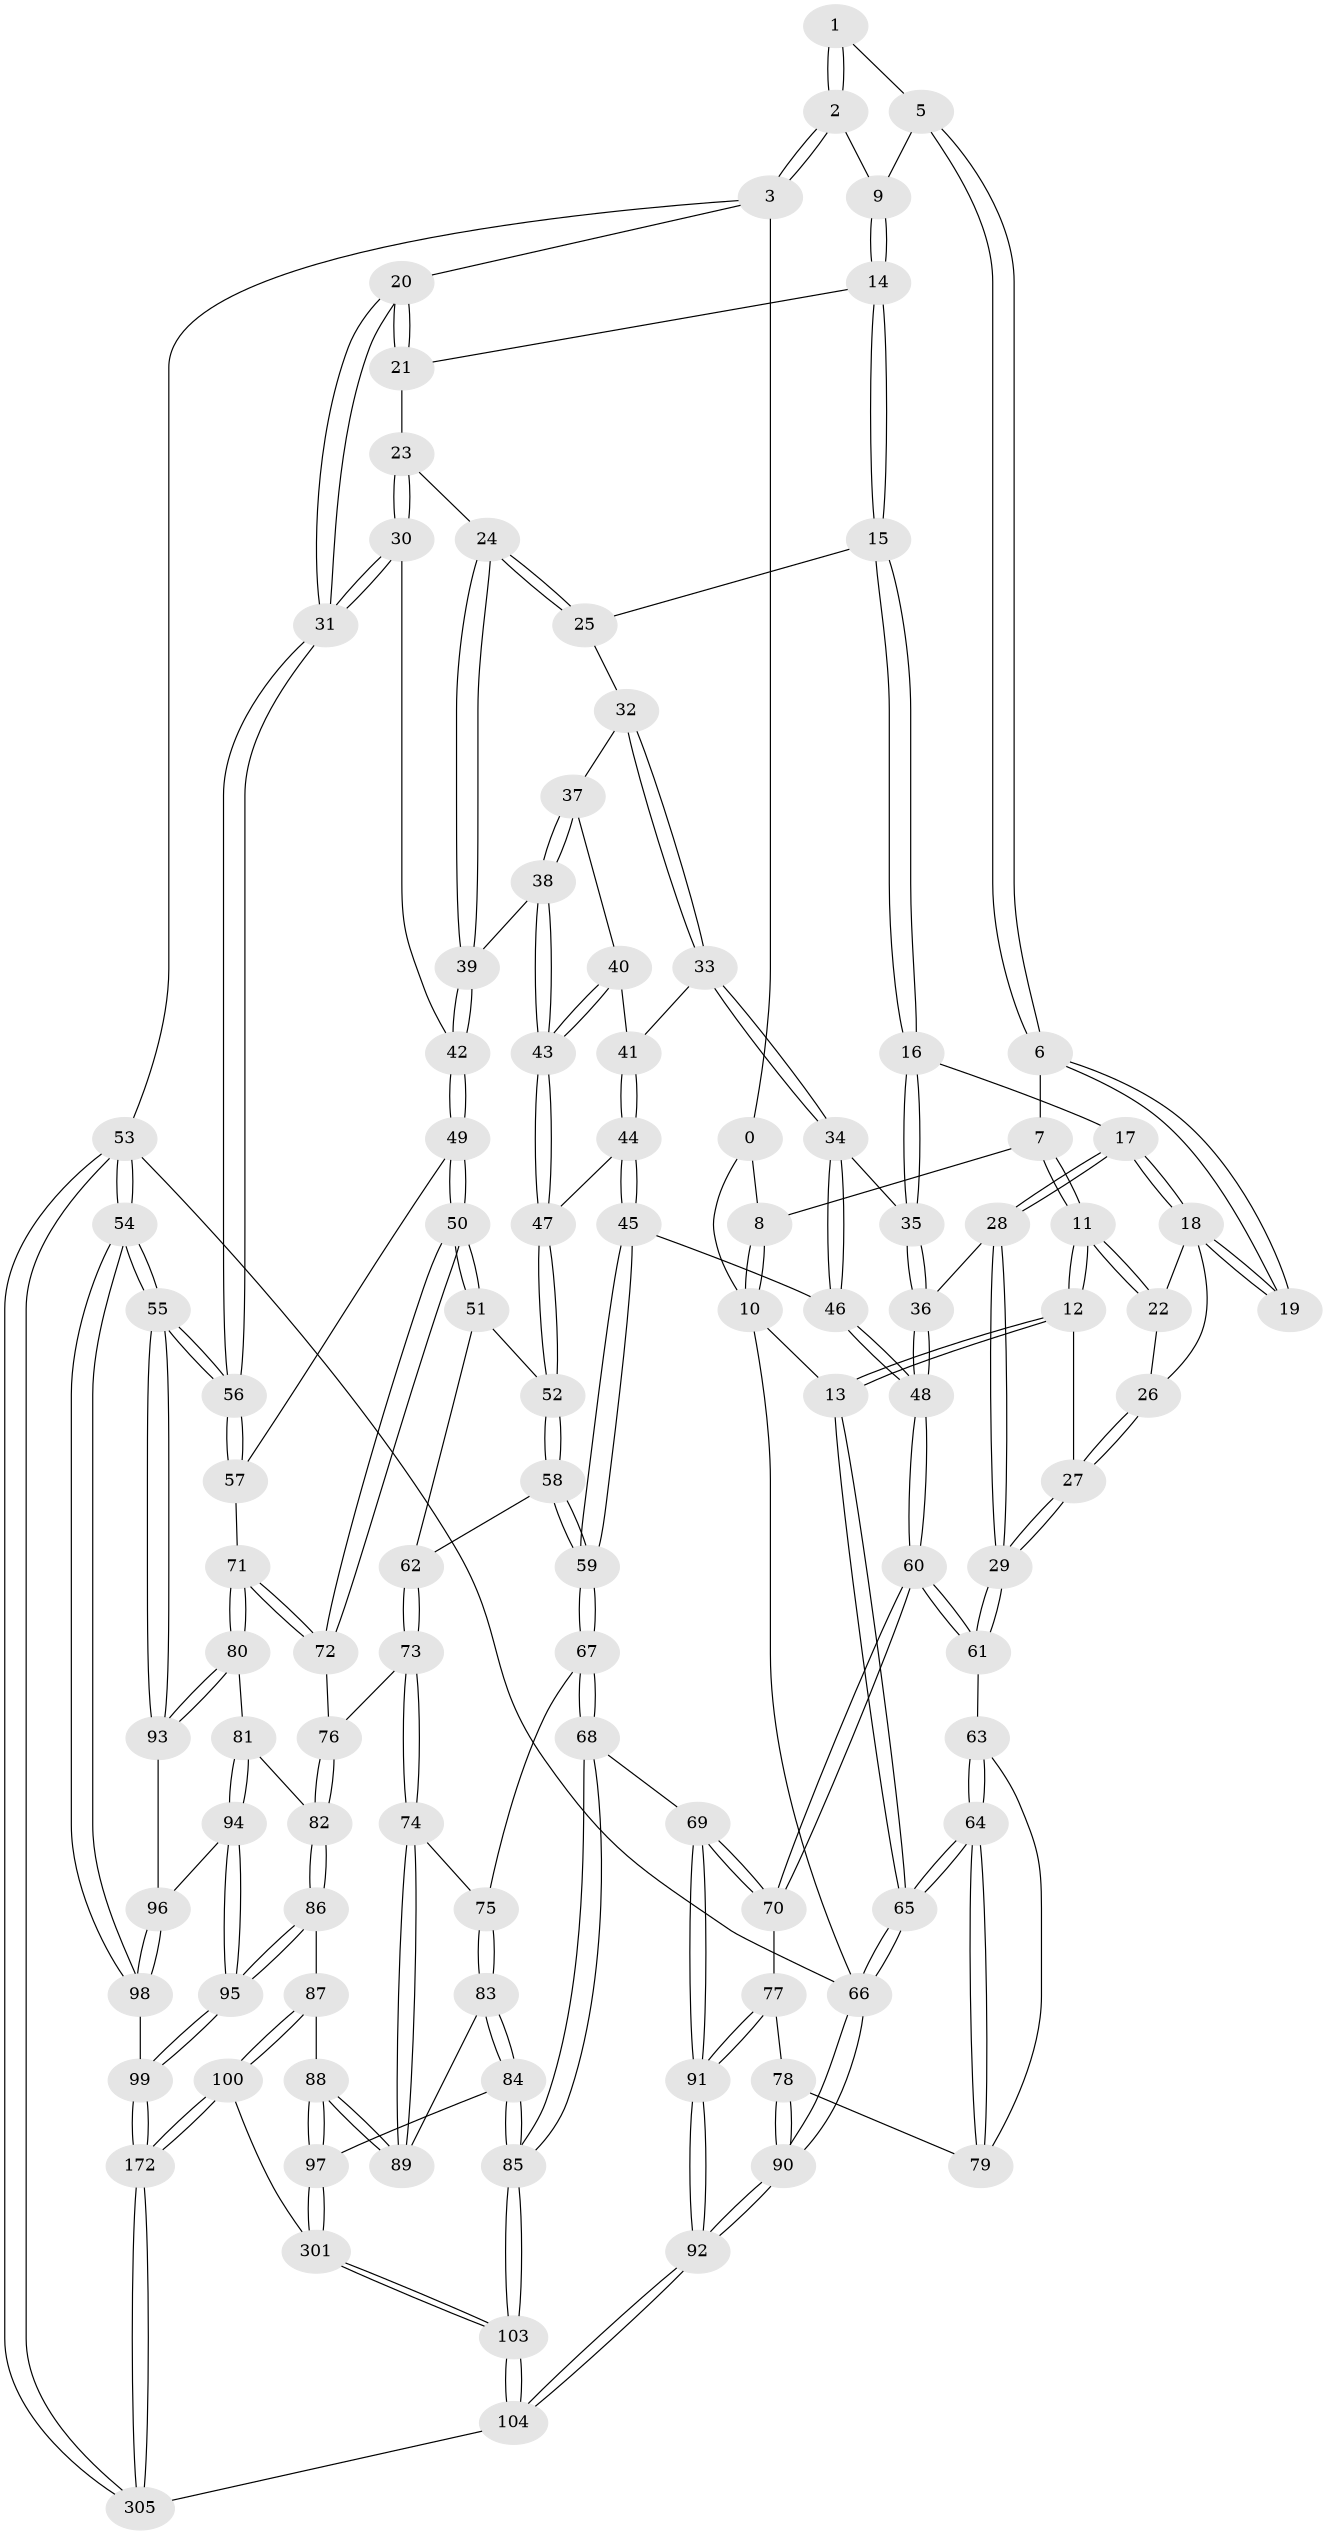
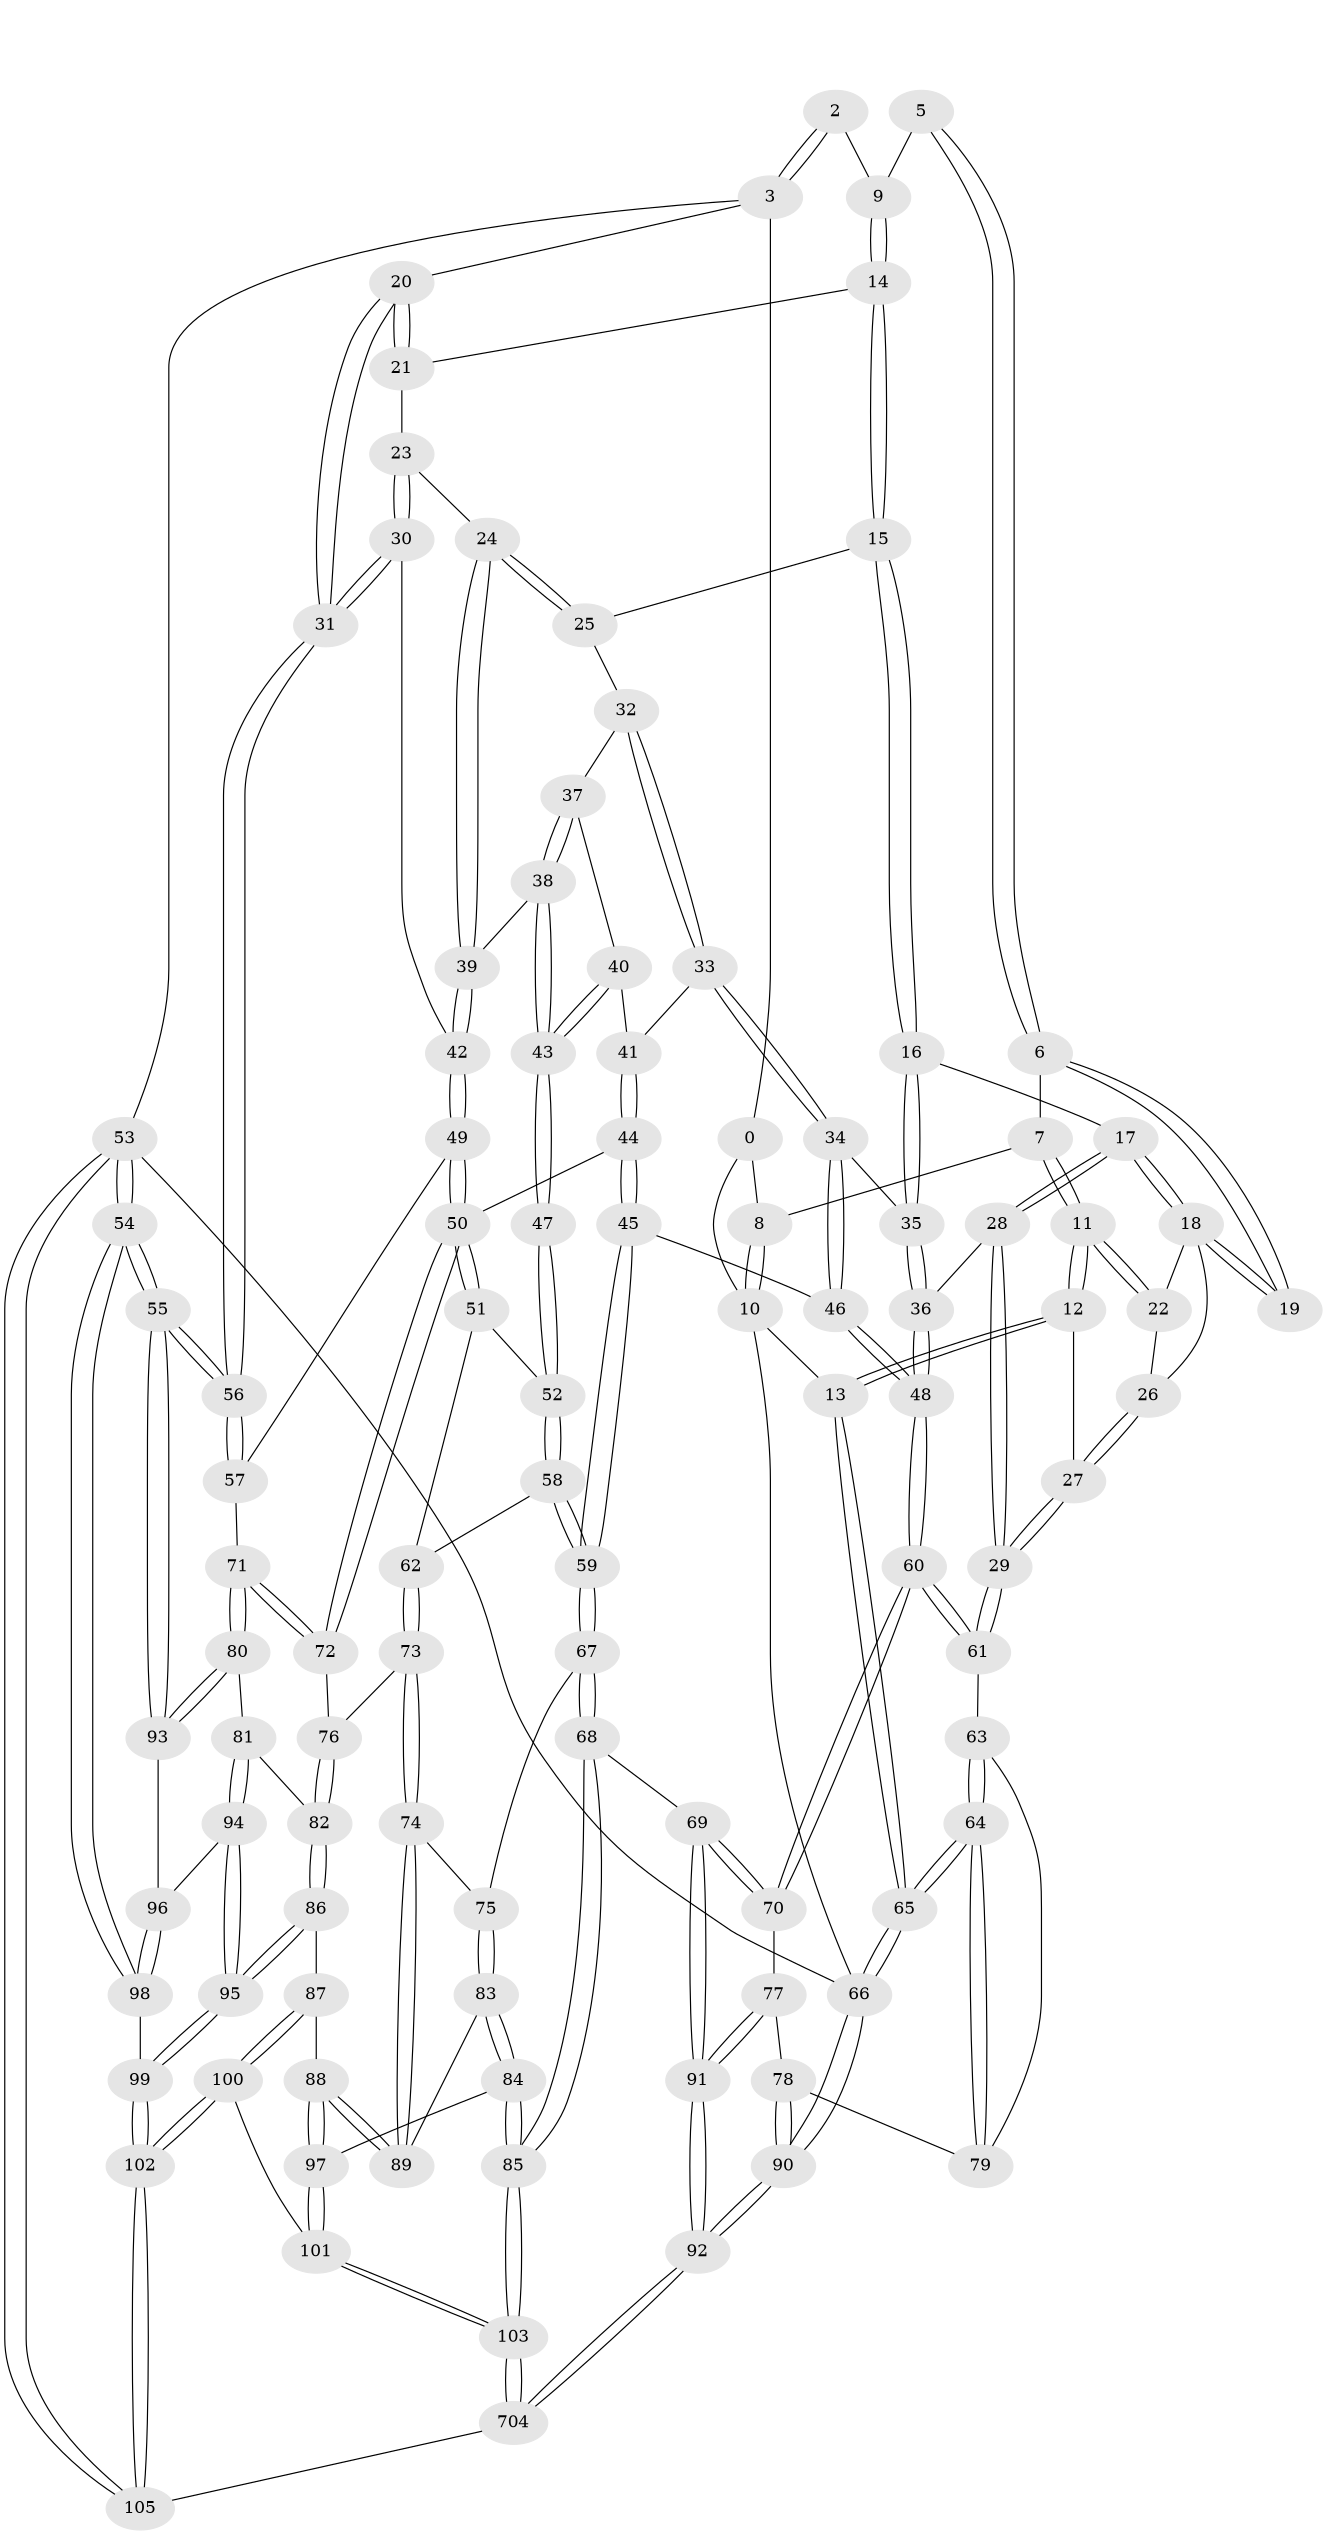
(836, 26) -> none
(586, 1182) -> (558, 1174)
(140, 2166) -> (140, 2166)
(316, 2252) -> (316, 2252)
(514, 2423) -> (514, 2423)
(140, 2509) -> (140, 2509)
